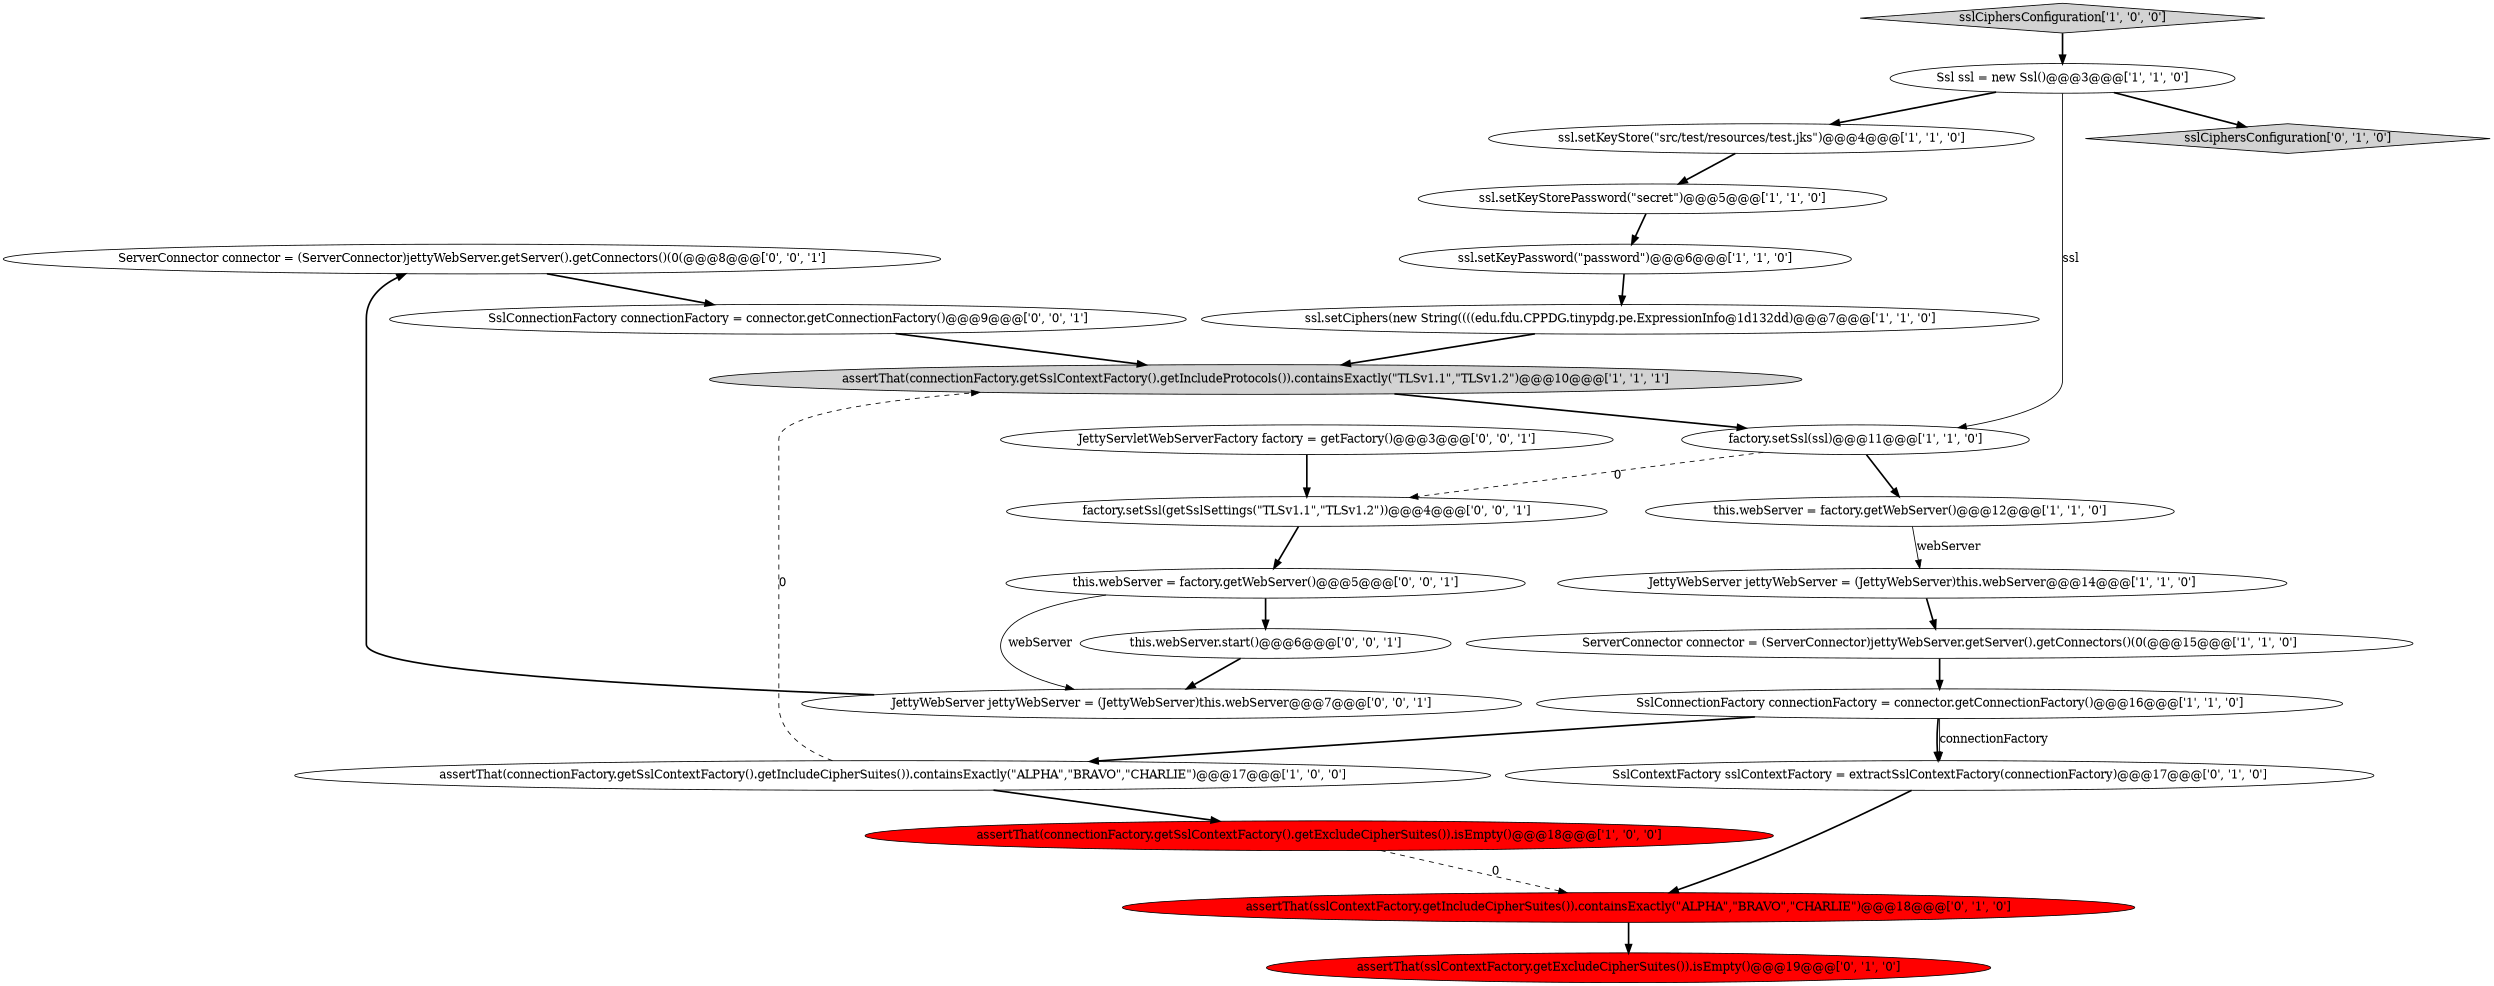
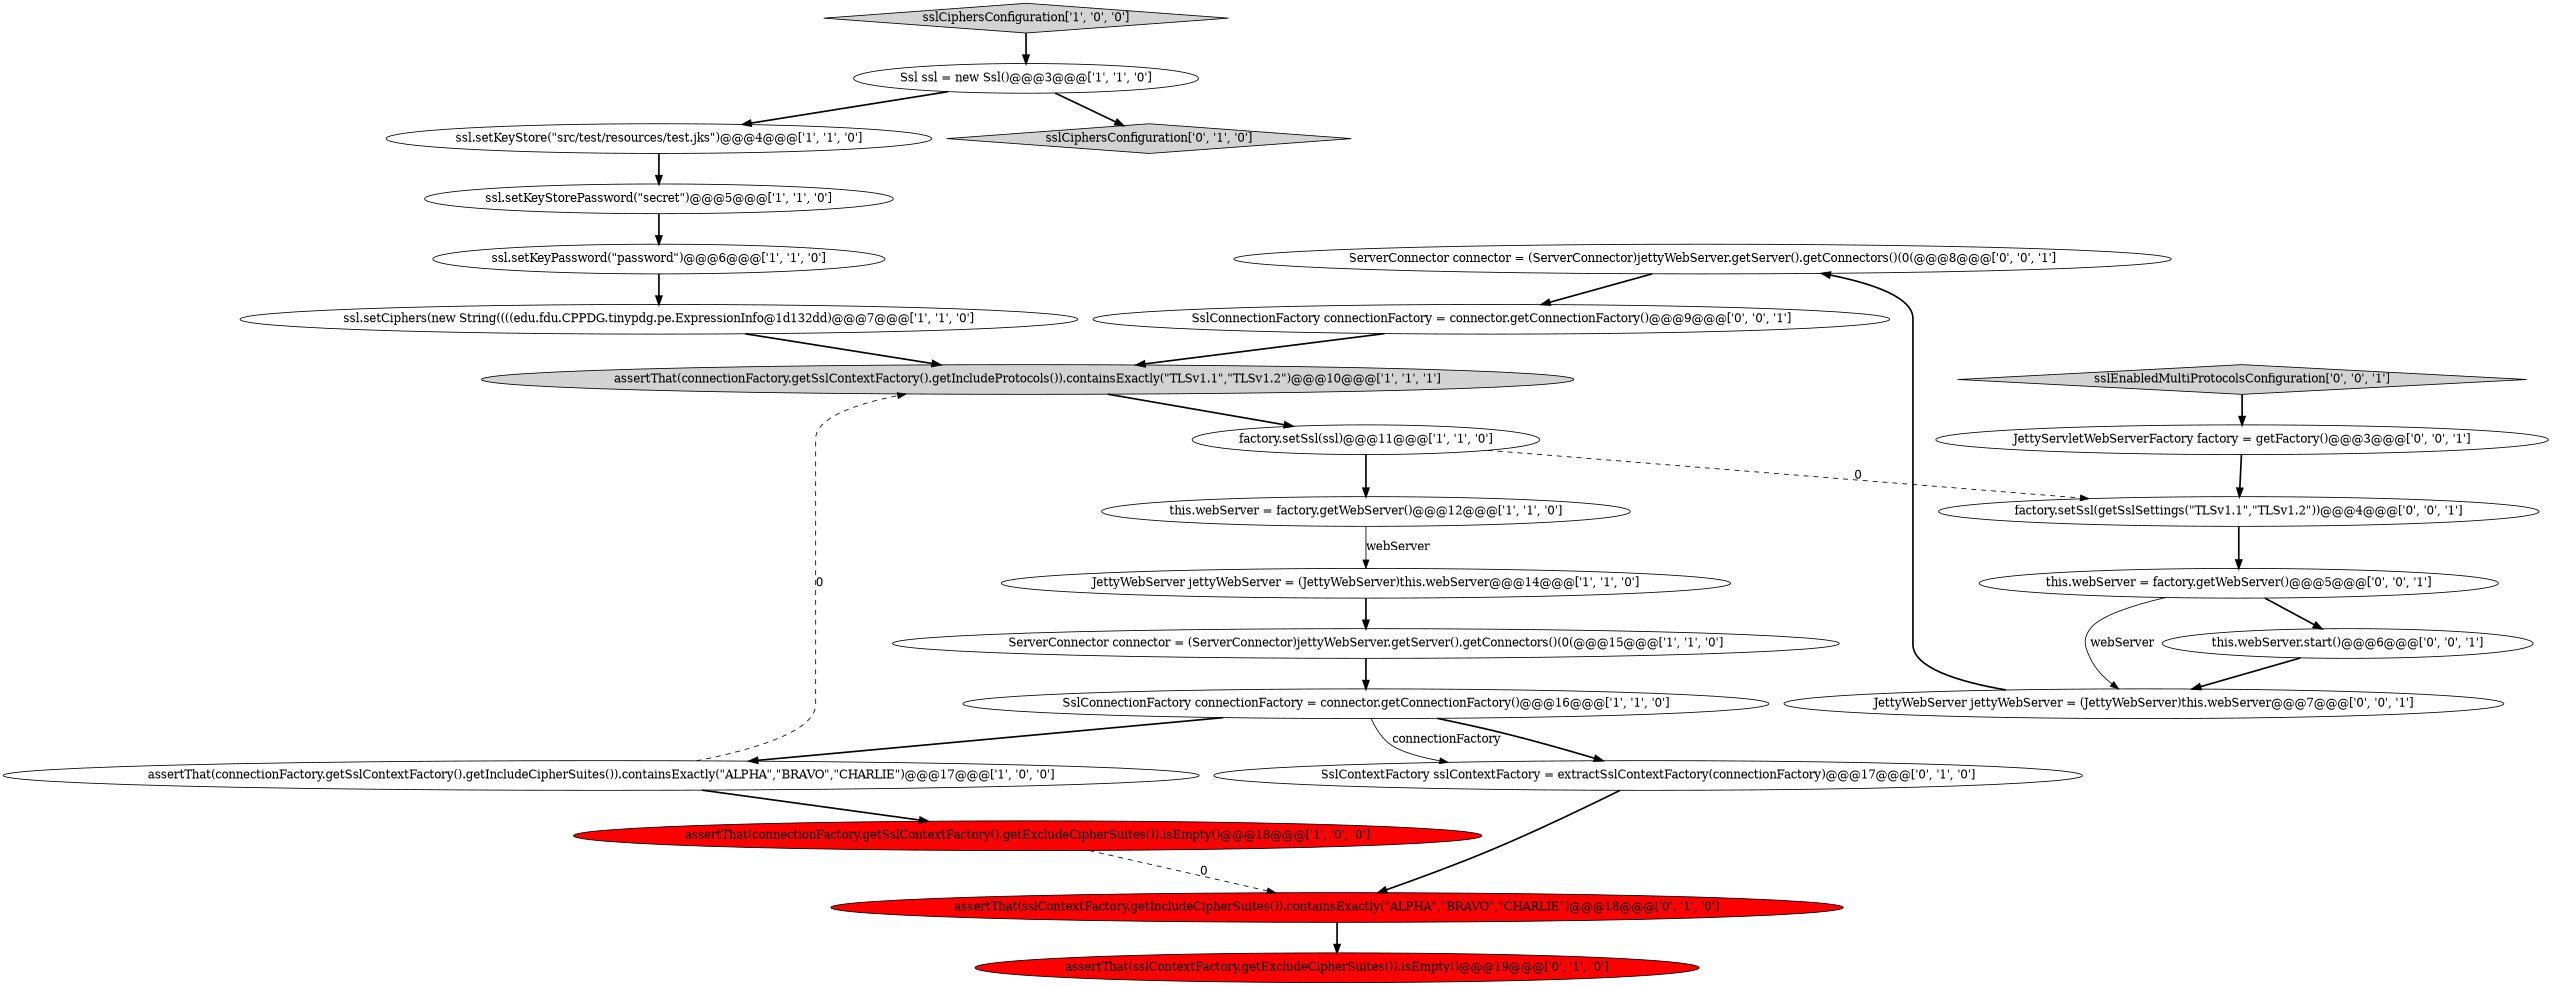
(2062, 293) -> none
none -> (2242, 380)
